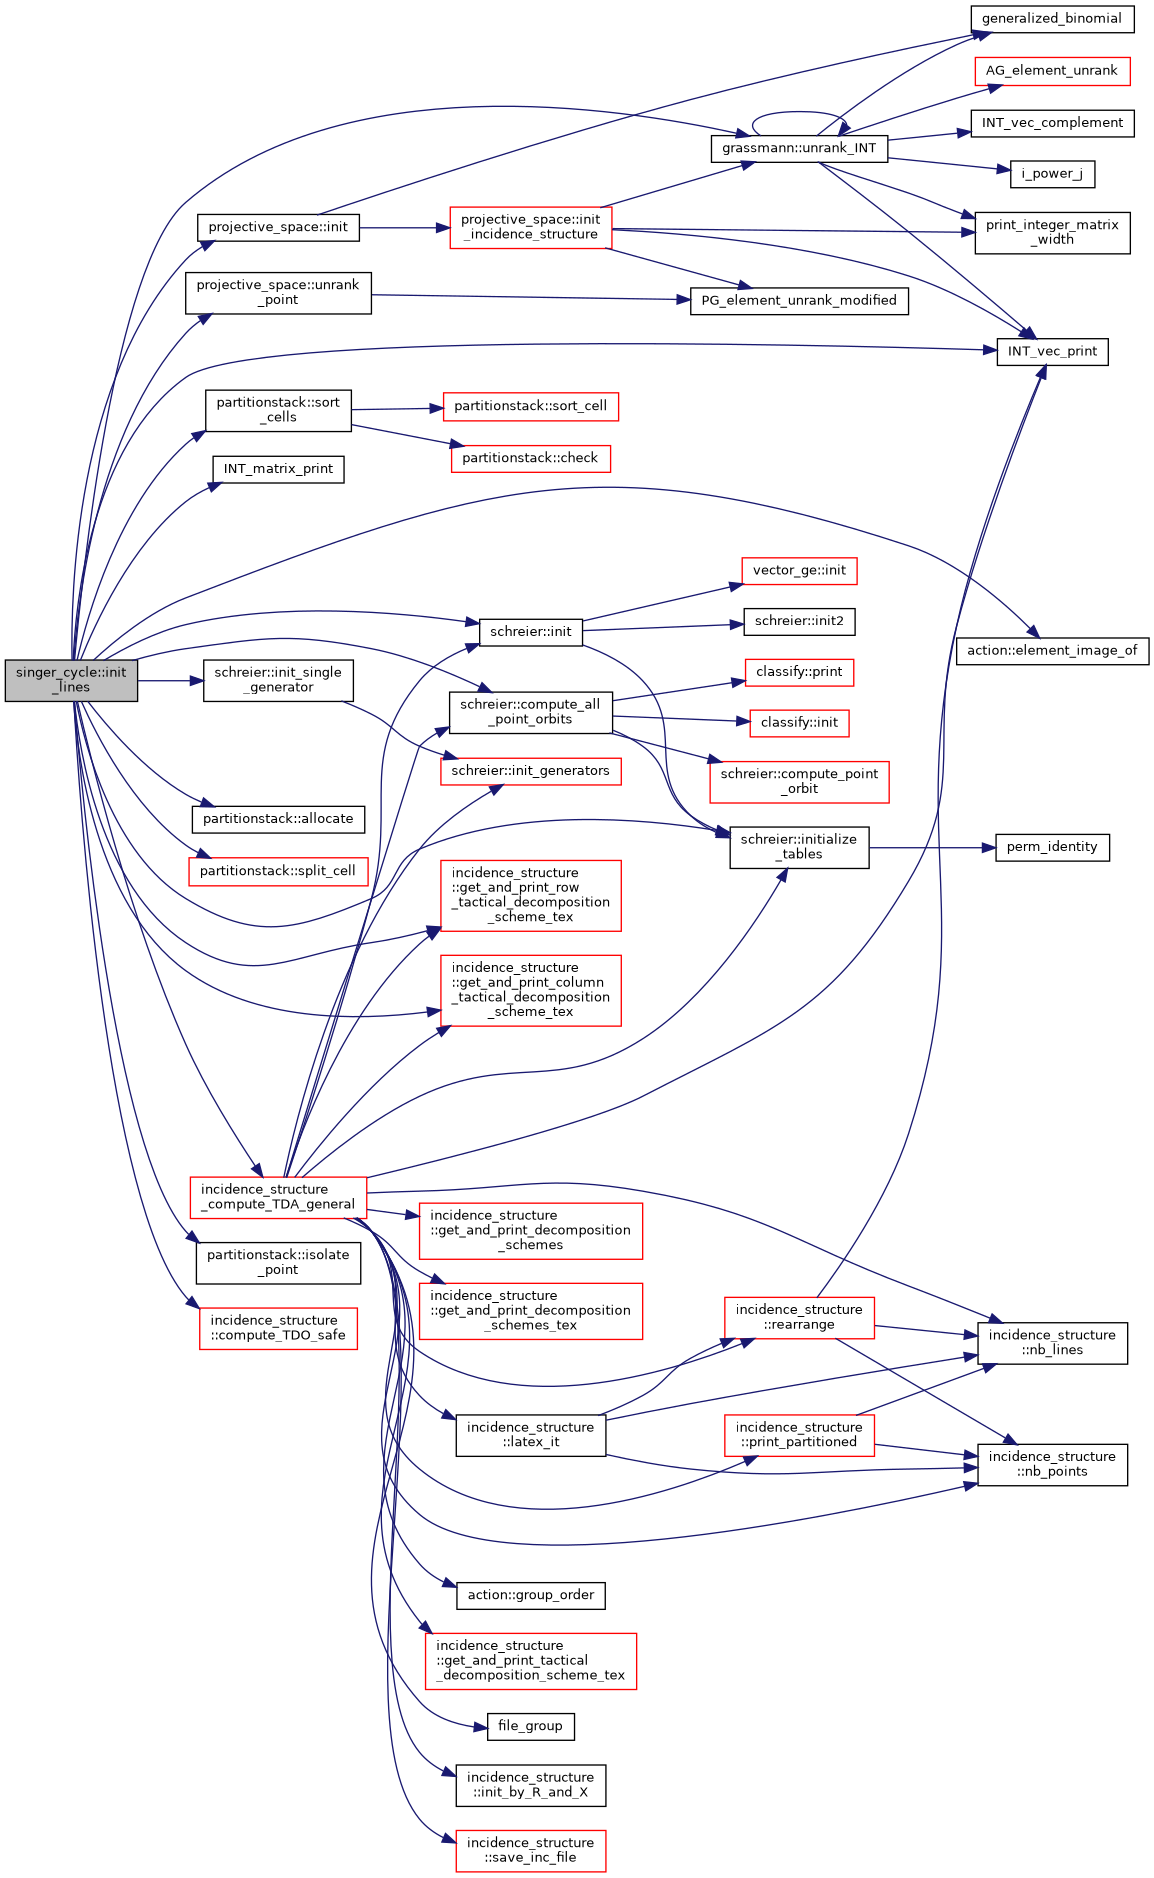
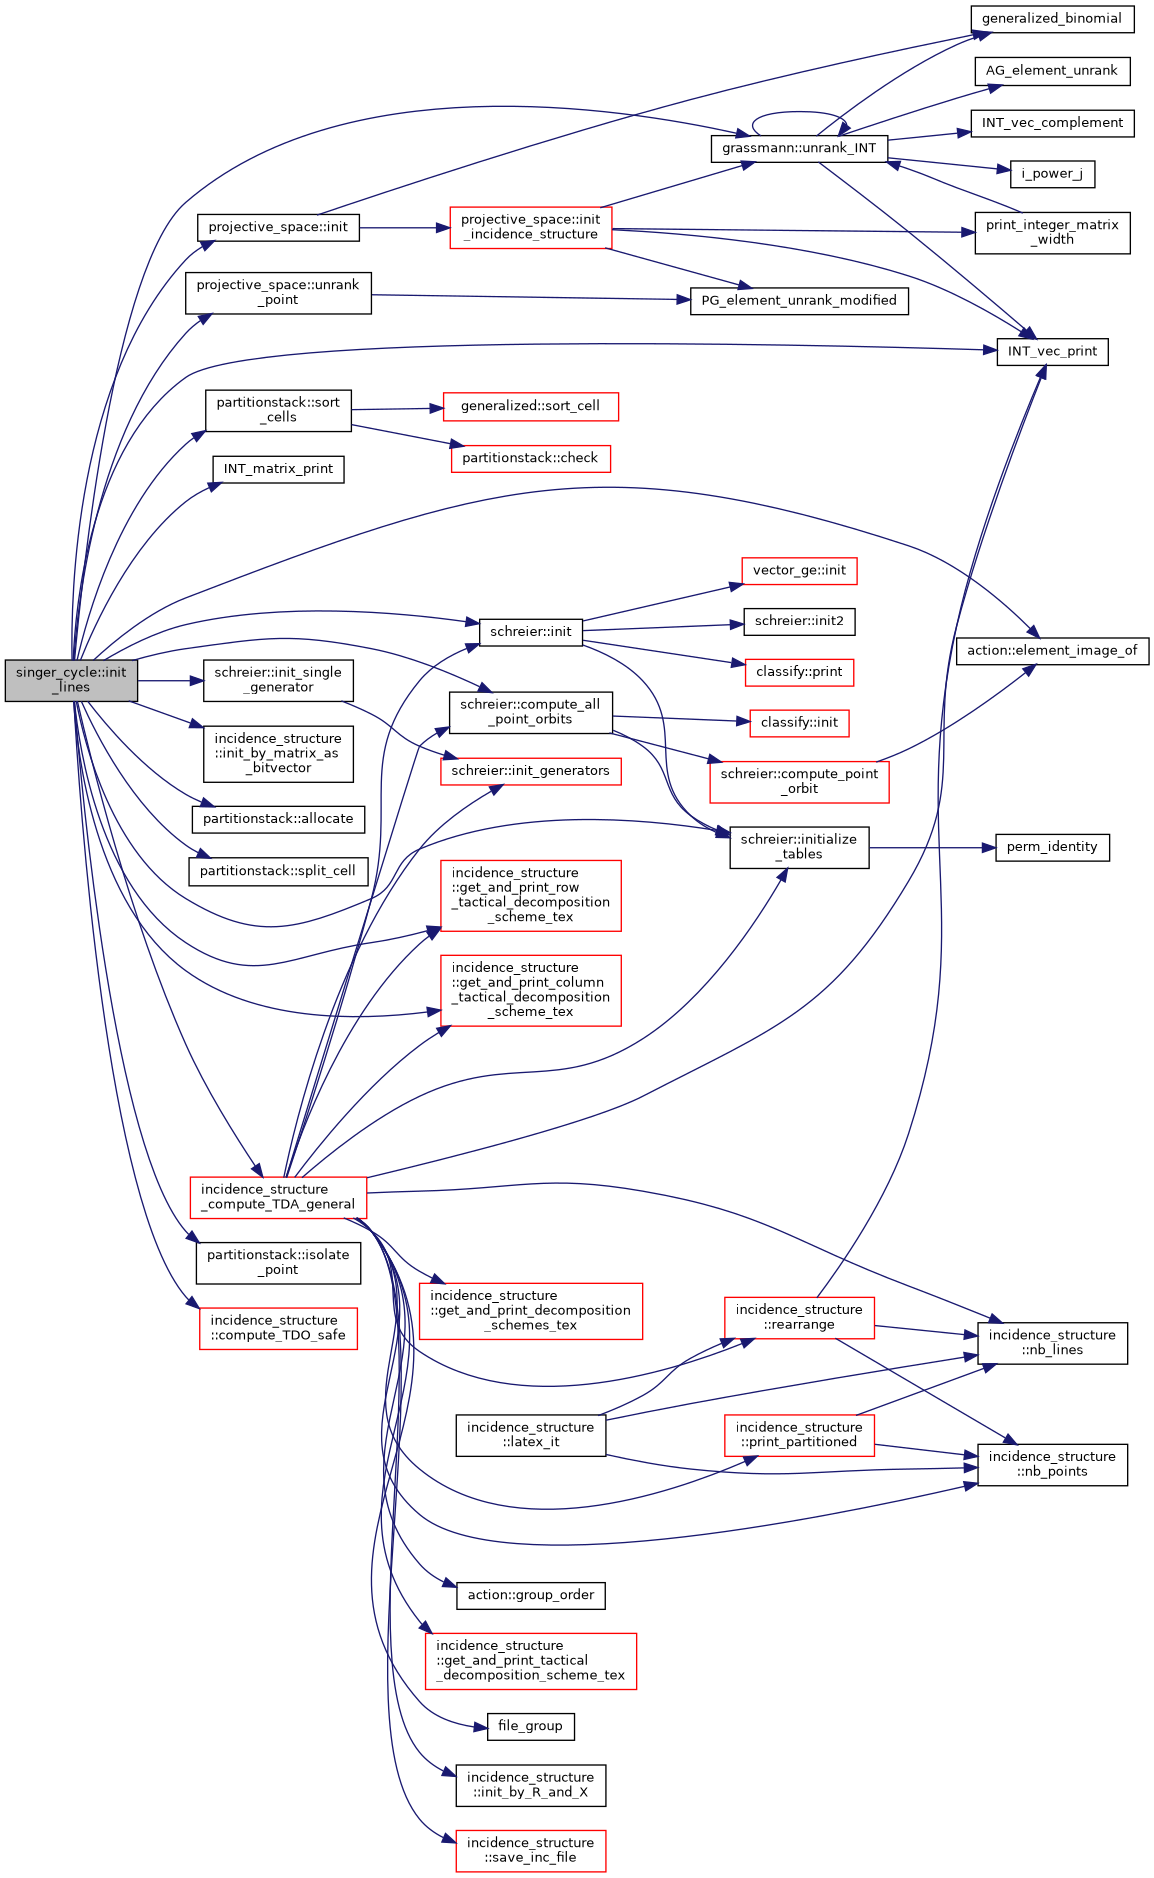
(1053, 71) -> (1053, 71)
(890, 187) -> (961, 189)
(531, 407) -> (531, 407)
(672, 692) -> (657, 651)
none -> (954, 723)
none -> (279, 754)
(279, 872) -> (279, 872)
(531, 1231) -> none
(395, 1318) -> none
